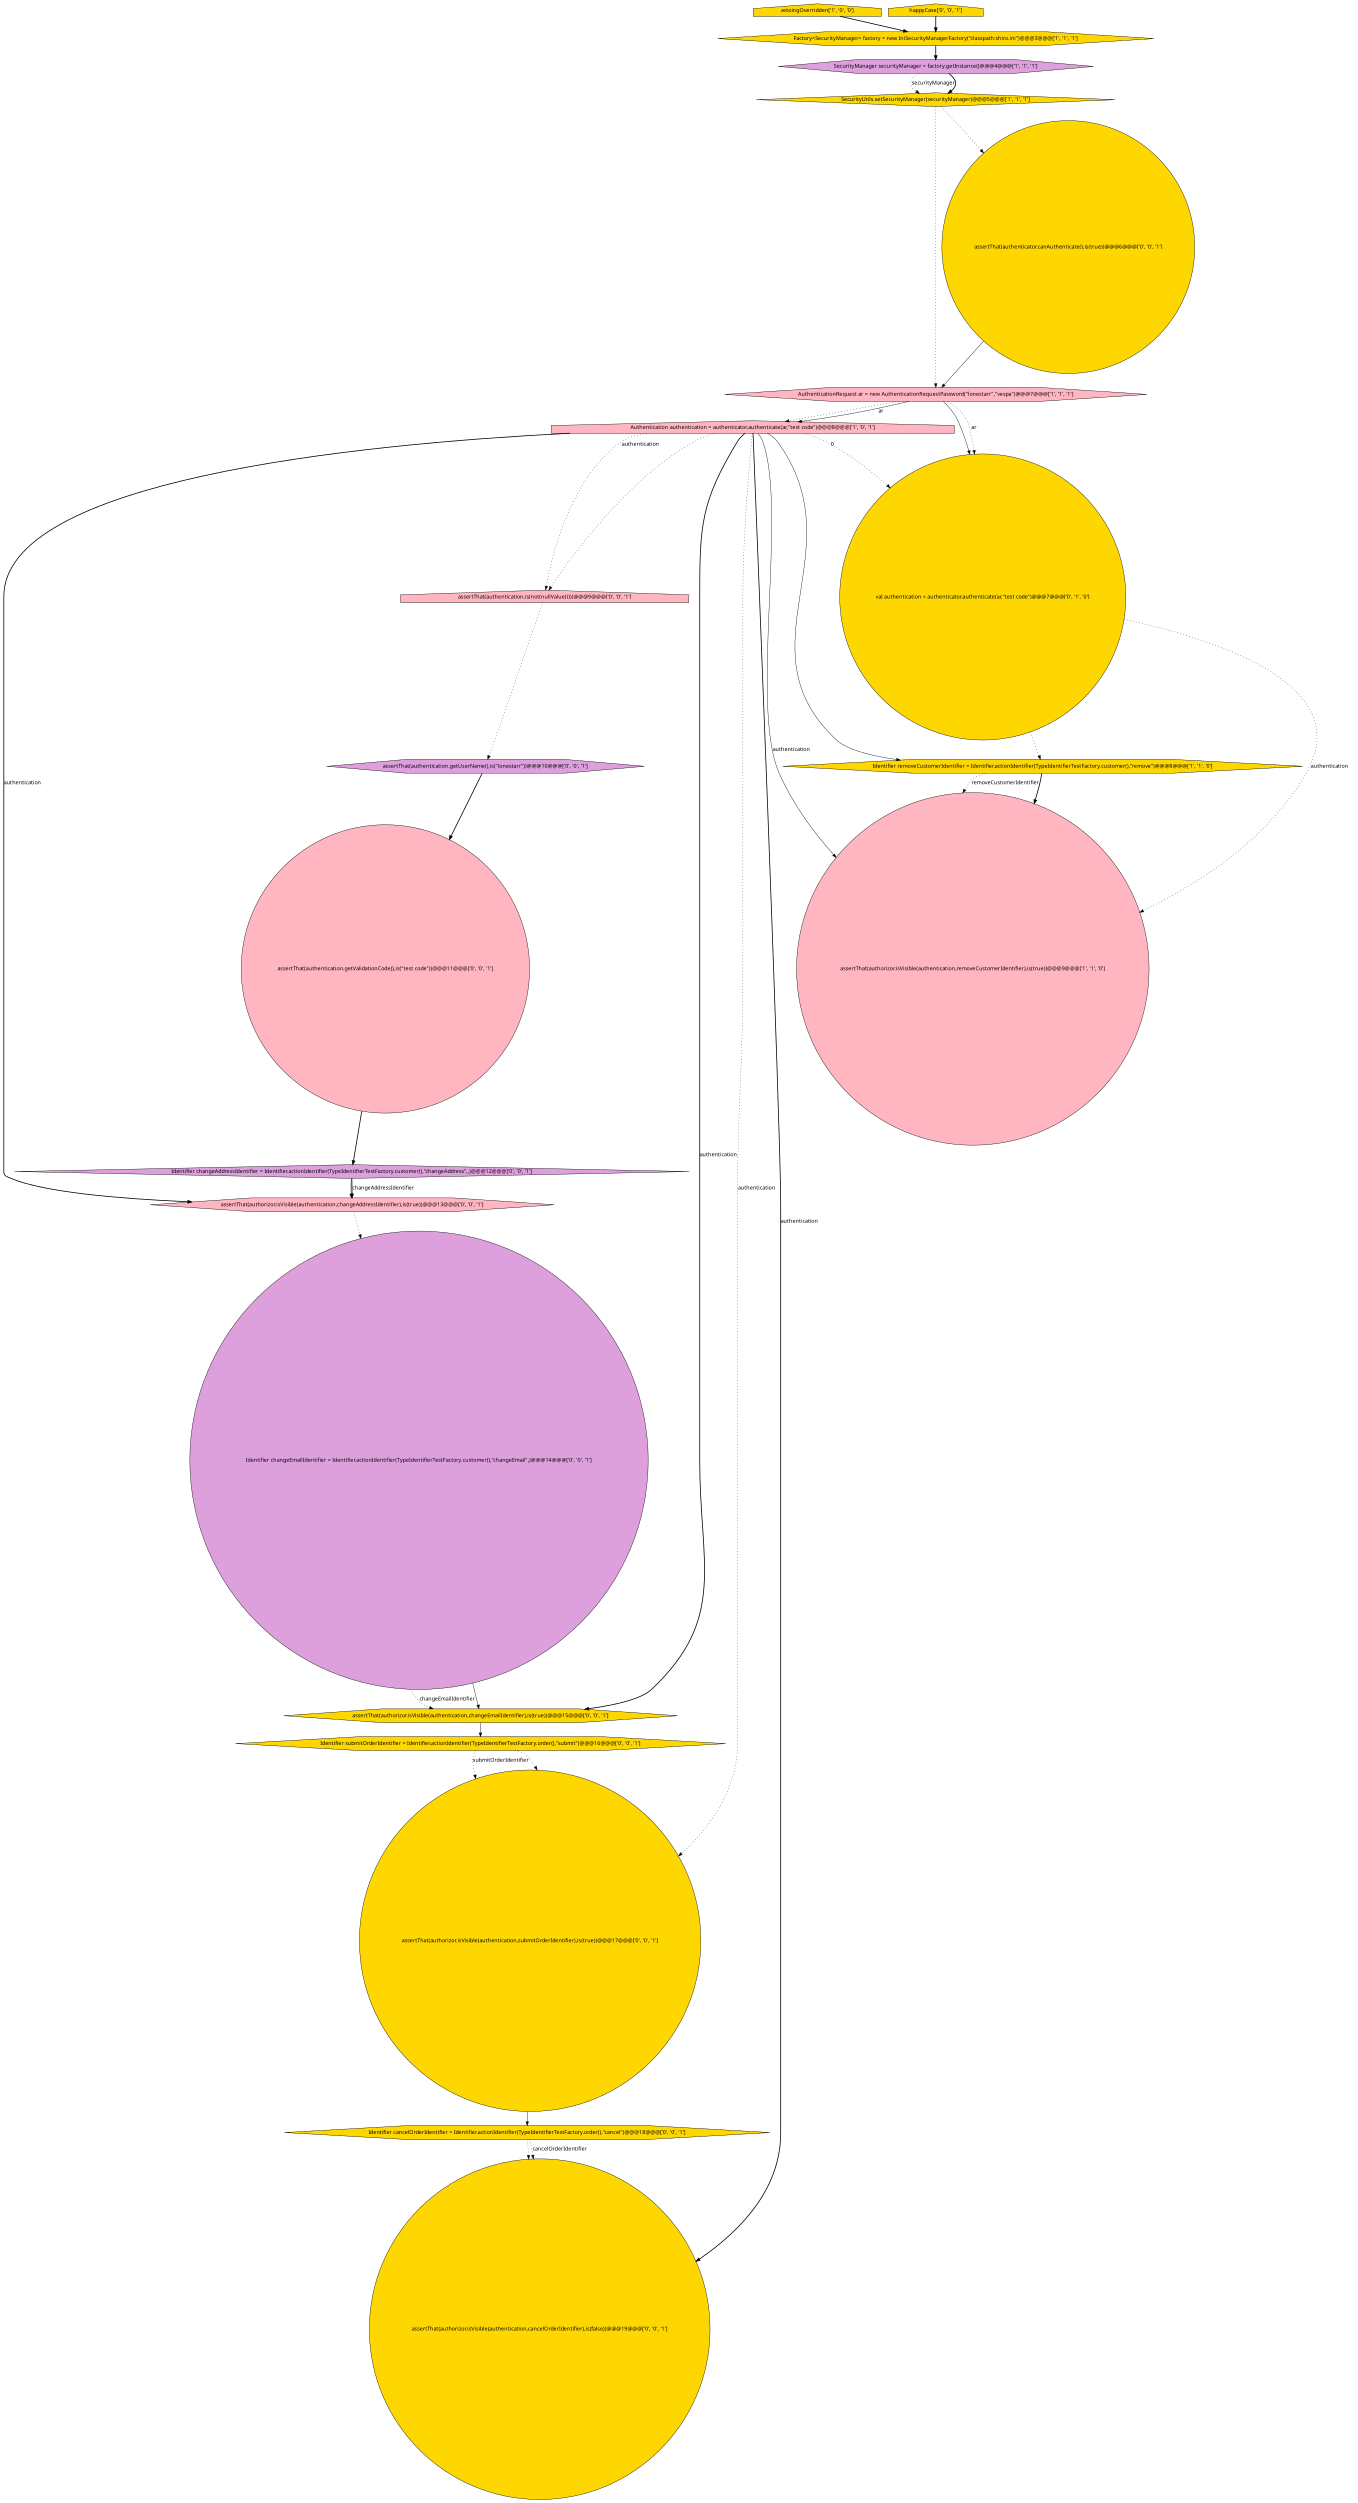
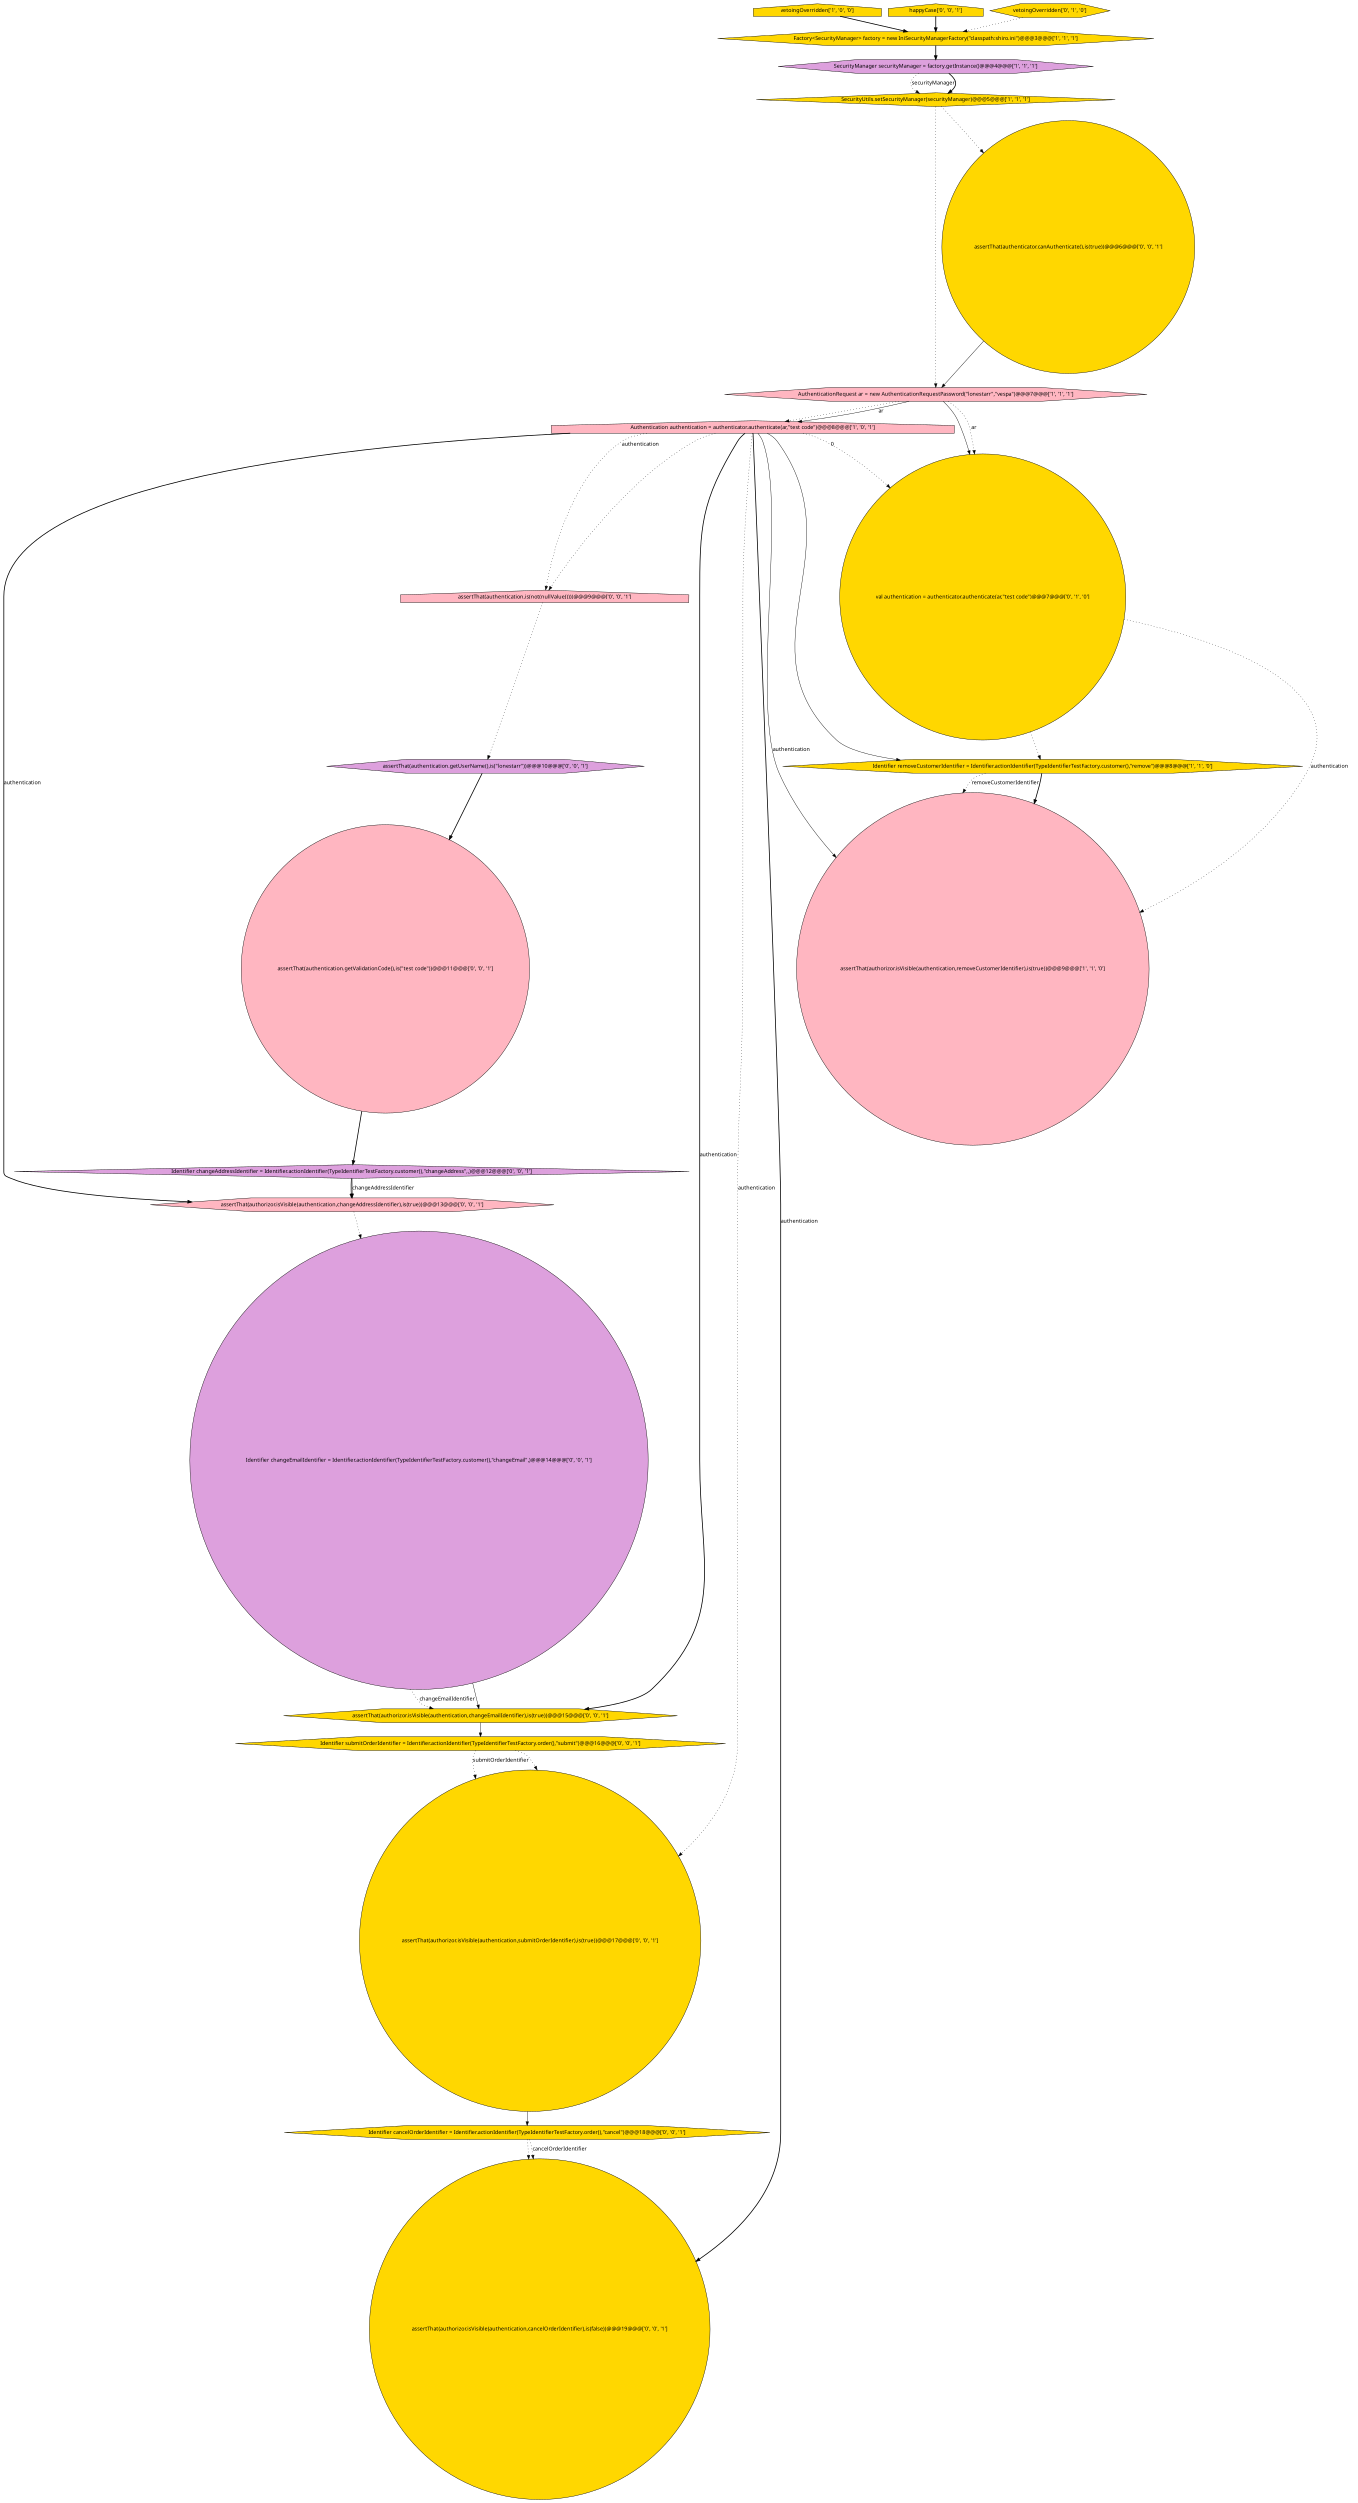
none -> (1050, 11)
